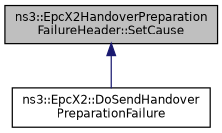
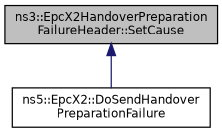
(111, 108) -> (111, 108)
